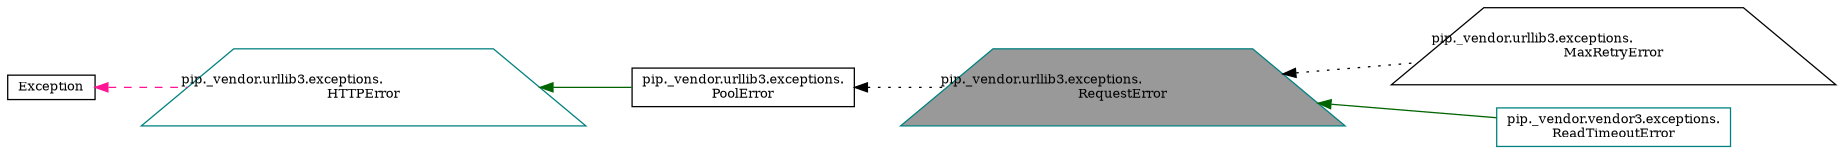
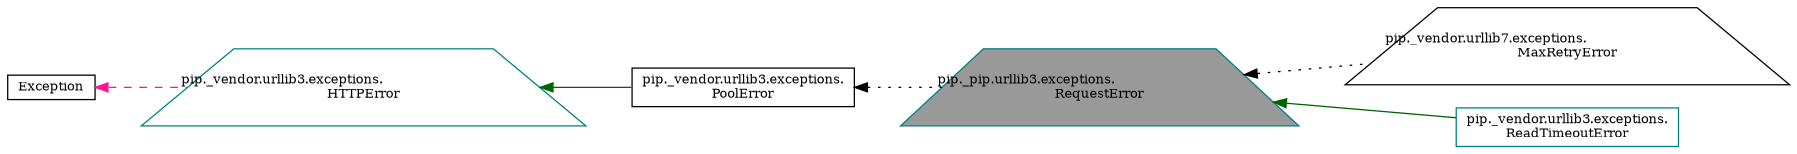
(1614, 46) -> (1567, 46)
(1123, 87) -> (1100, 87)
(1614, 127) -> (1567, 127)
